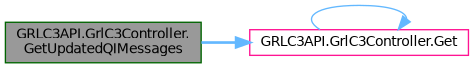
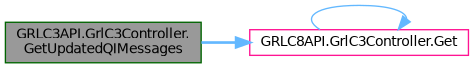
(359, 43) -> (359, 43)
